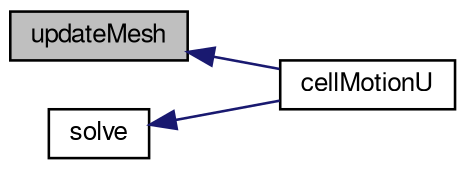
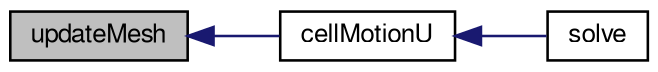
(228, 110) -> (514, 36)
